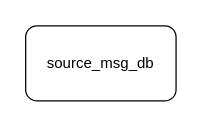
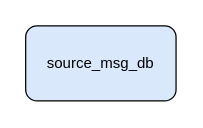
(101, 63) -> (101, 63)
